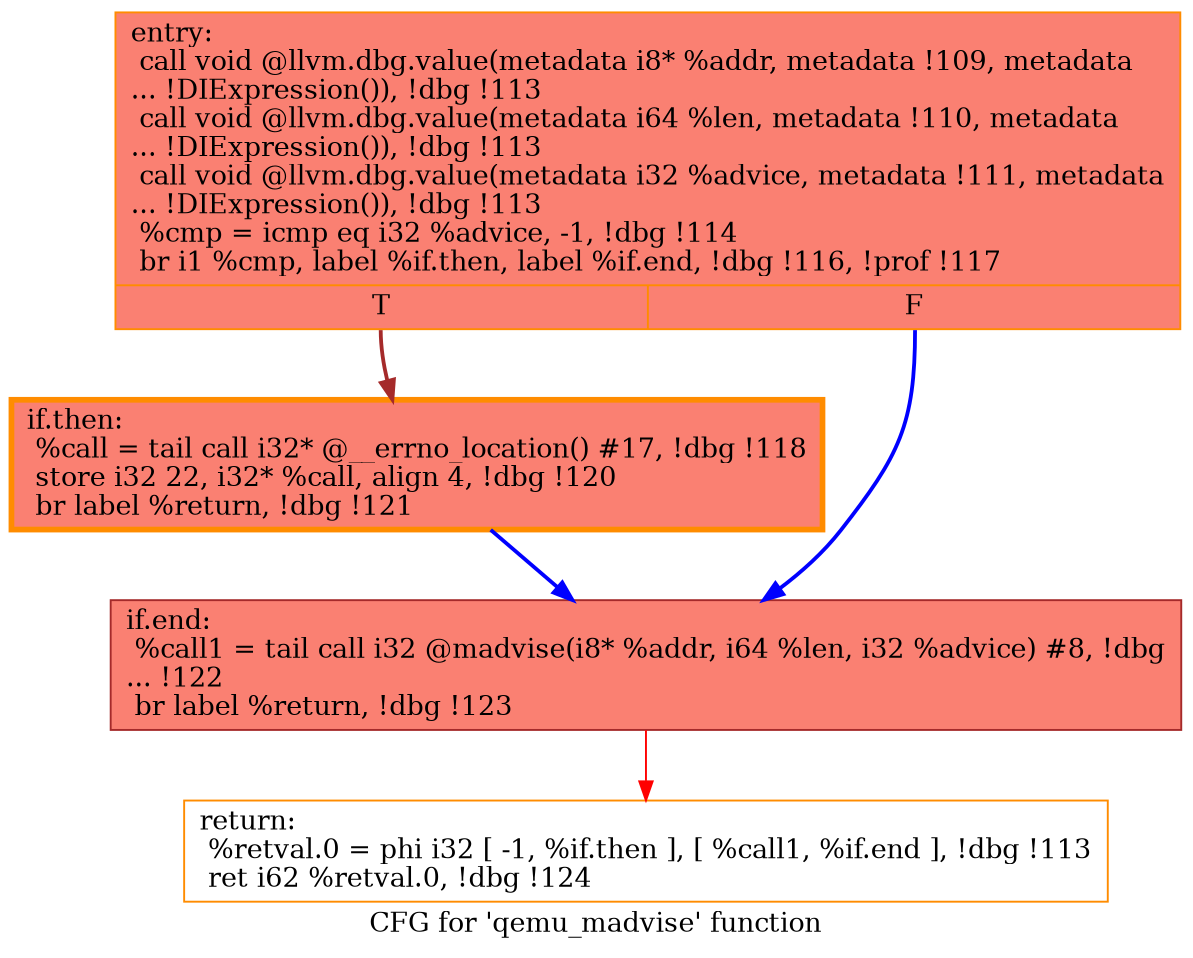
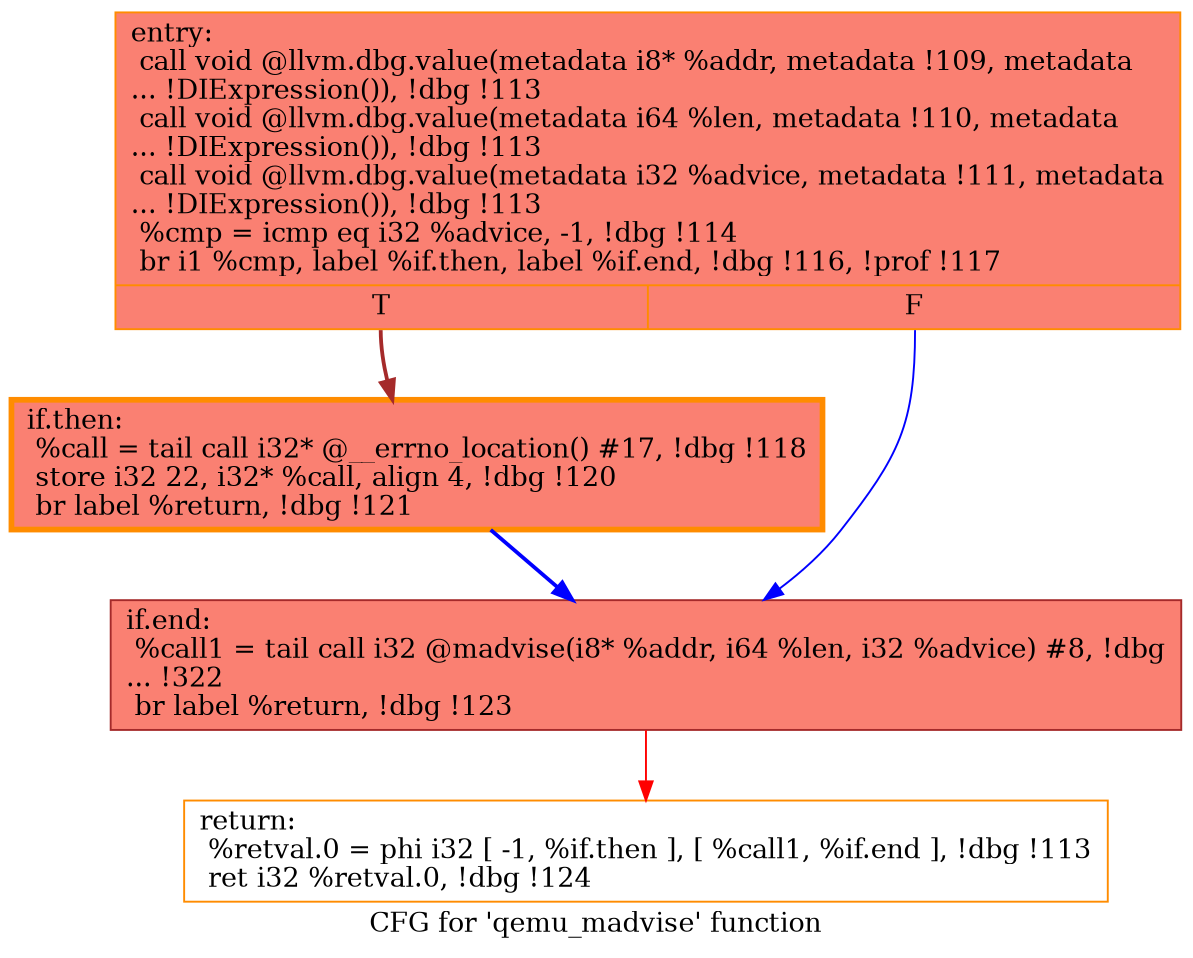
(880, 476) -> (880, 476)
(176, 678) -> (176, 678)
(396, 879) -> (396, 879)
